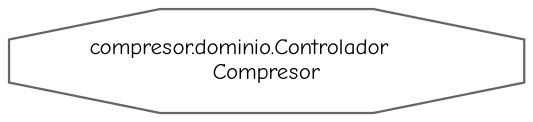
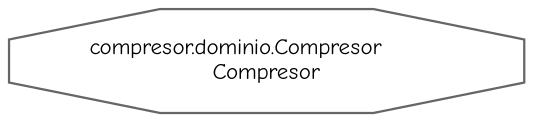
(267, 61) -> (267, 61)
